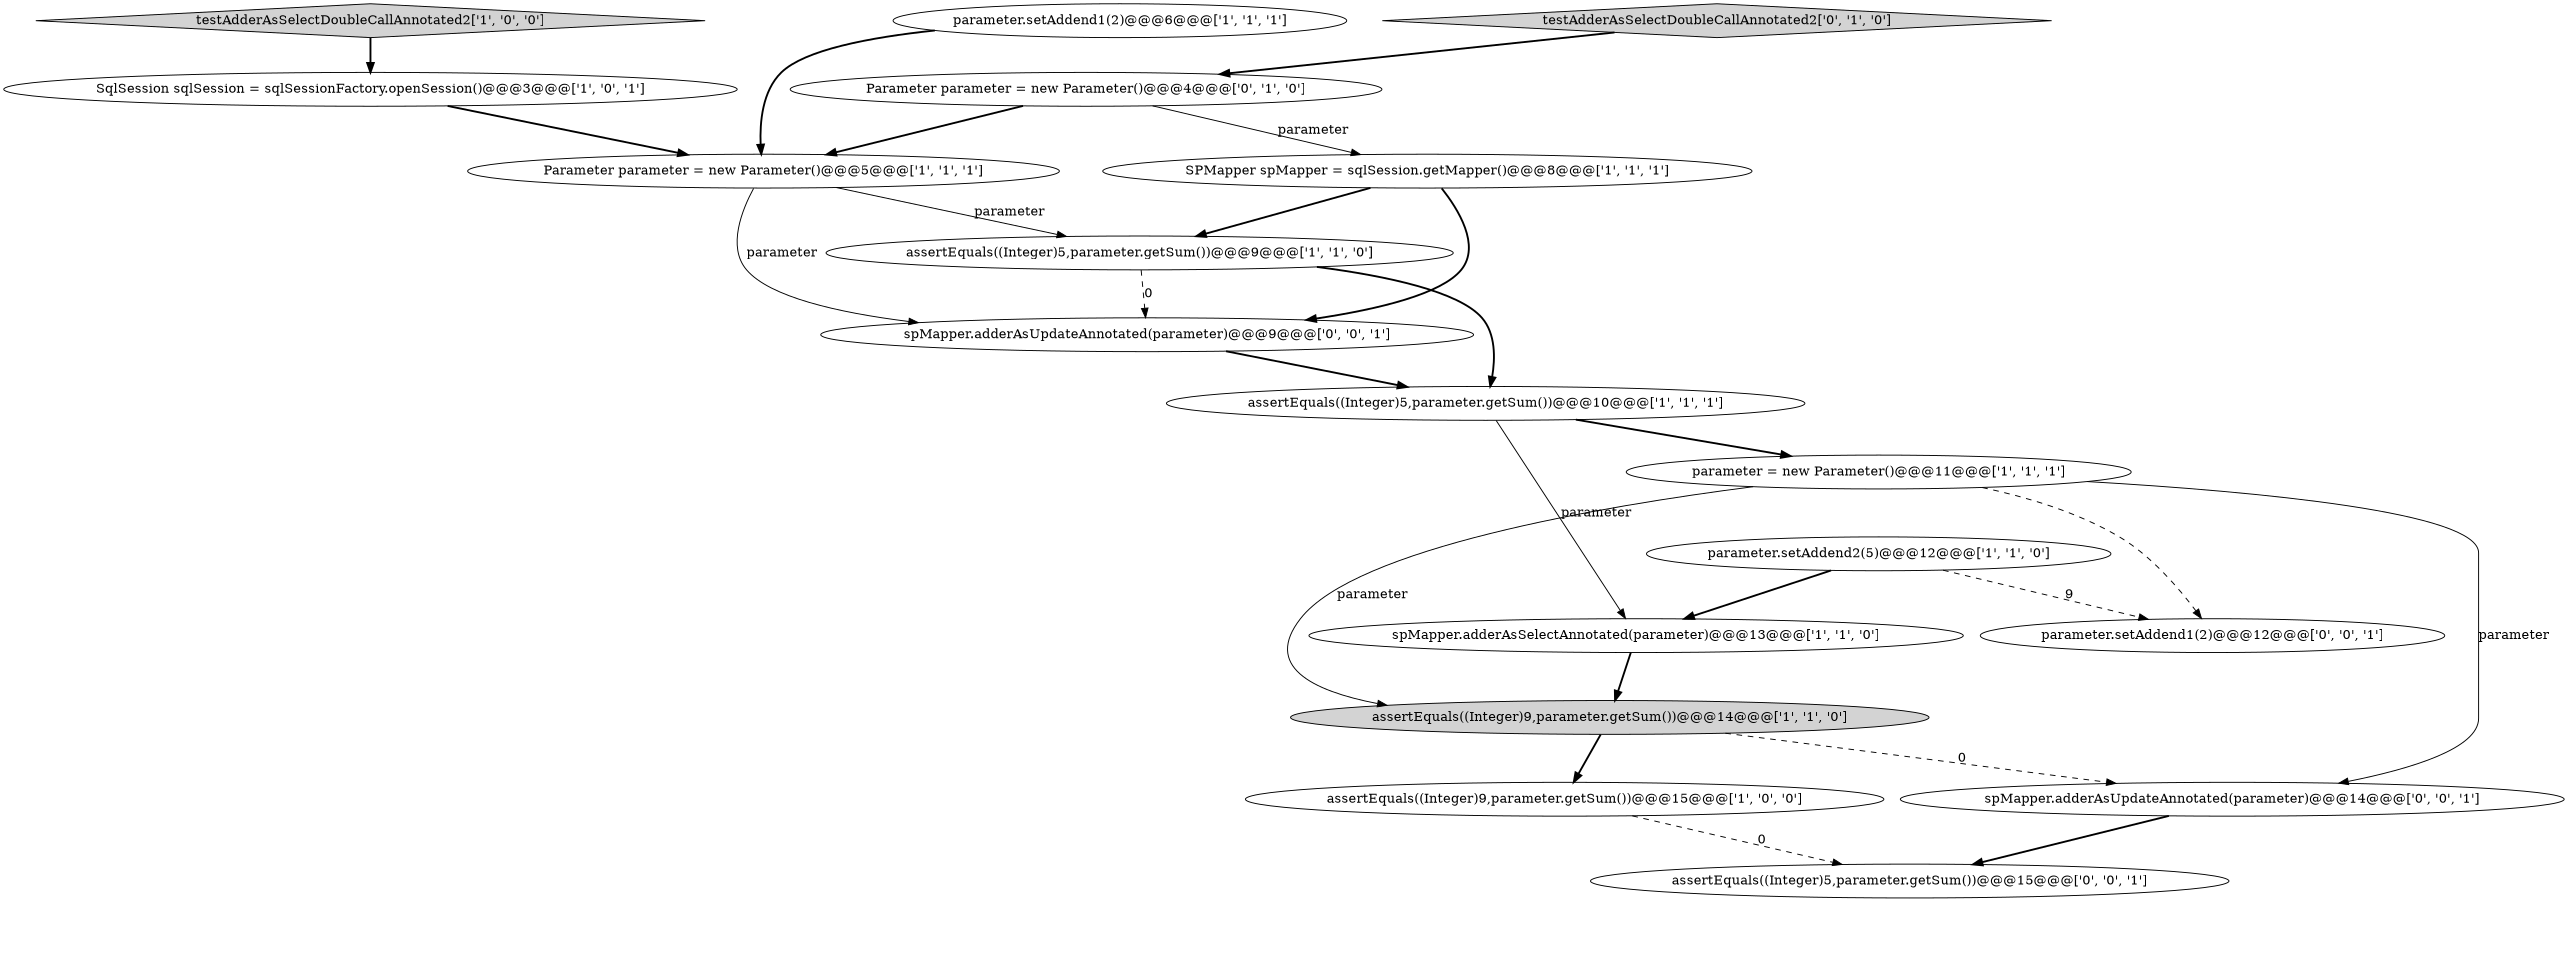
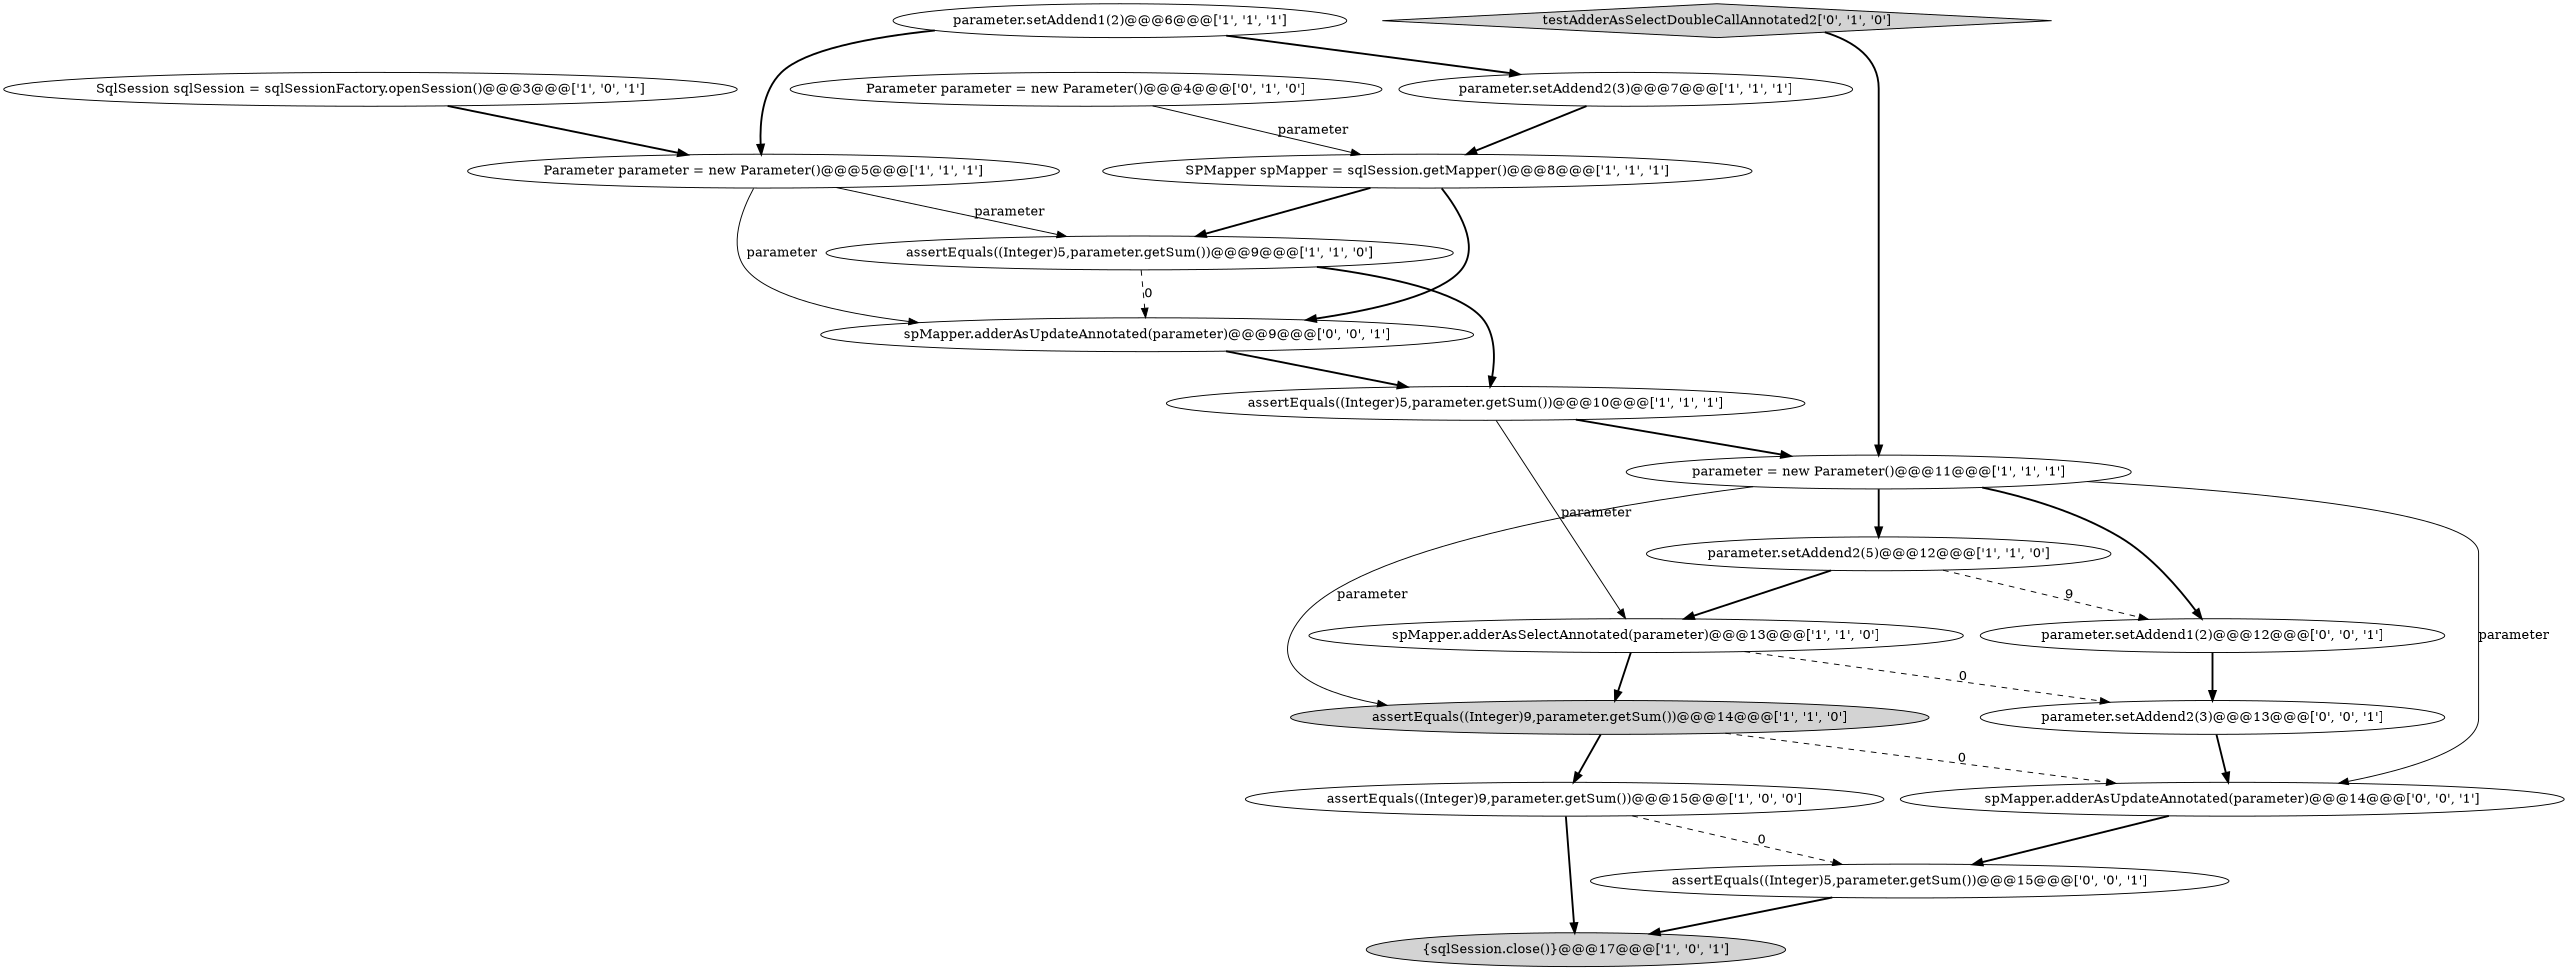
(370, 21) -> none
(1422, 53) -> (1879, 225)
none -> (1626, 89)
(929, 129) -> none
none -> (1879, 508)
(2102, 527) -> (2102, 527)
none -> (2212, 717)
none -> (1576, 950)
